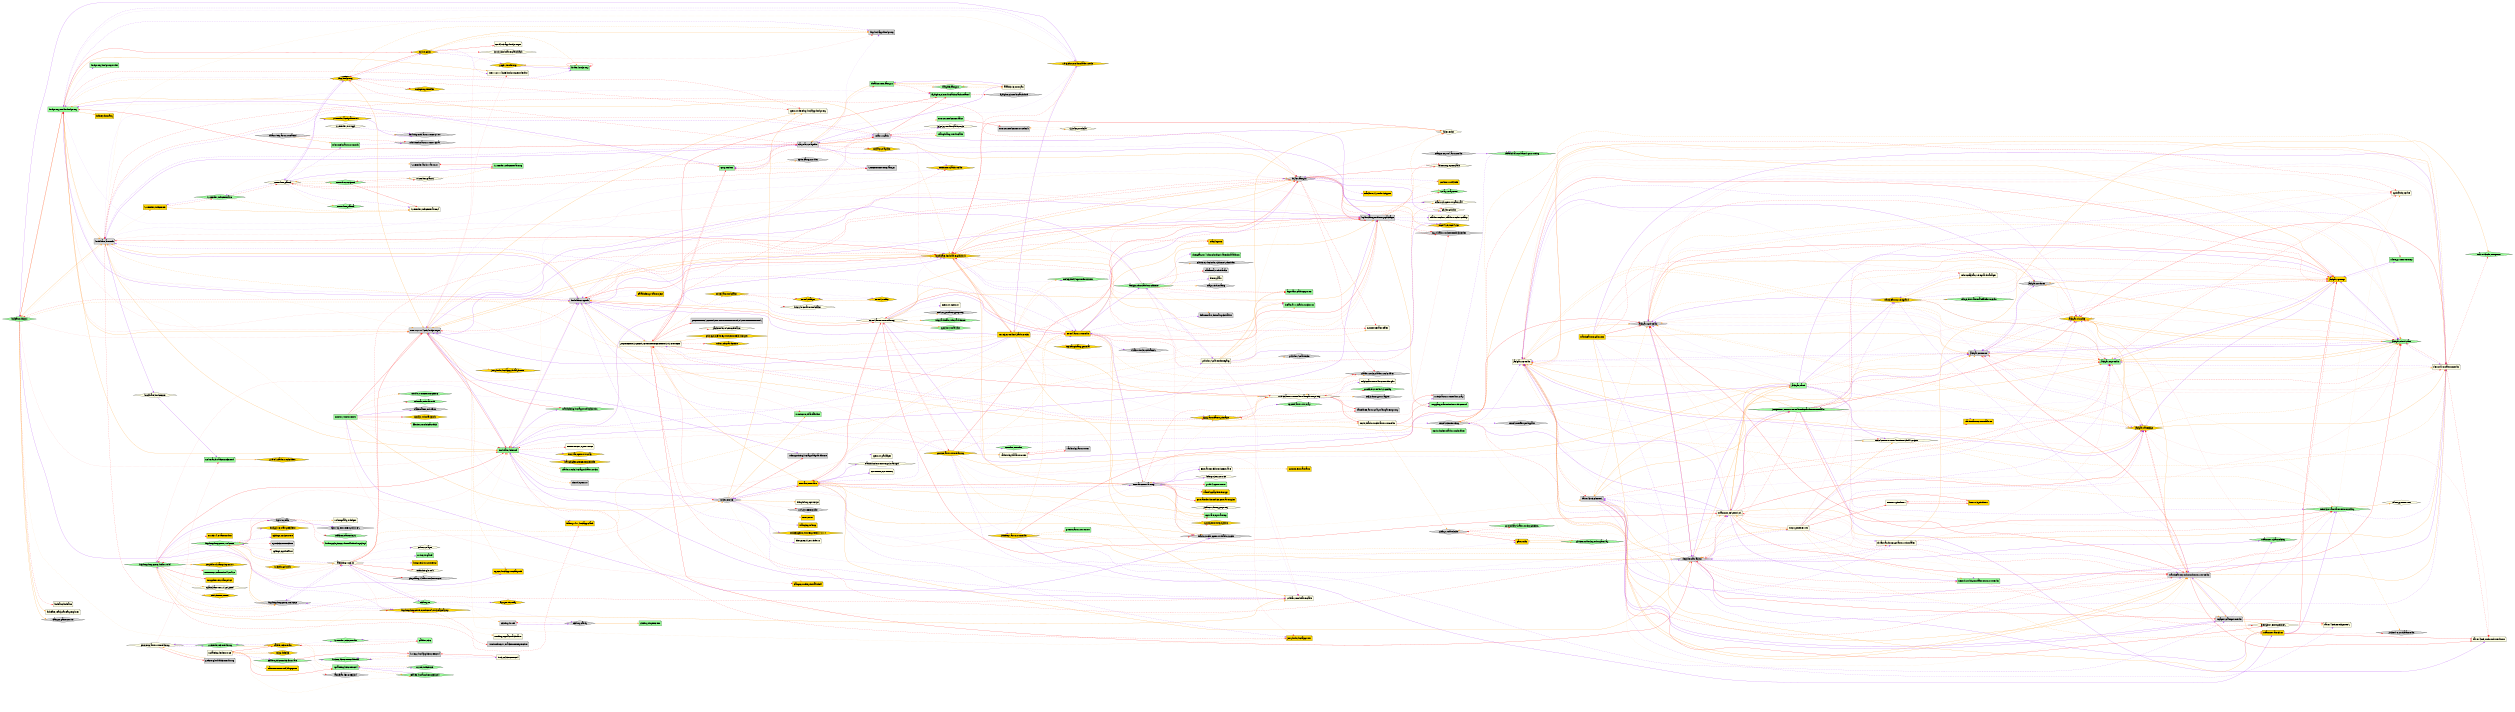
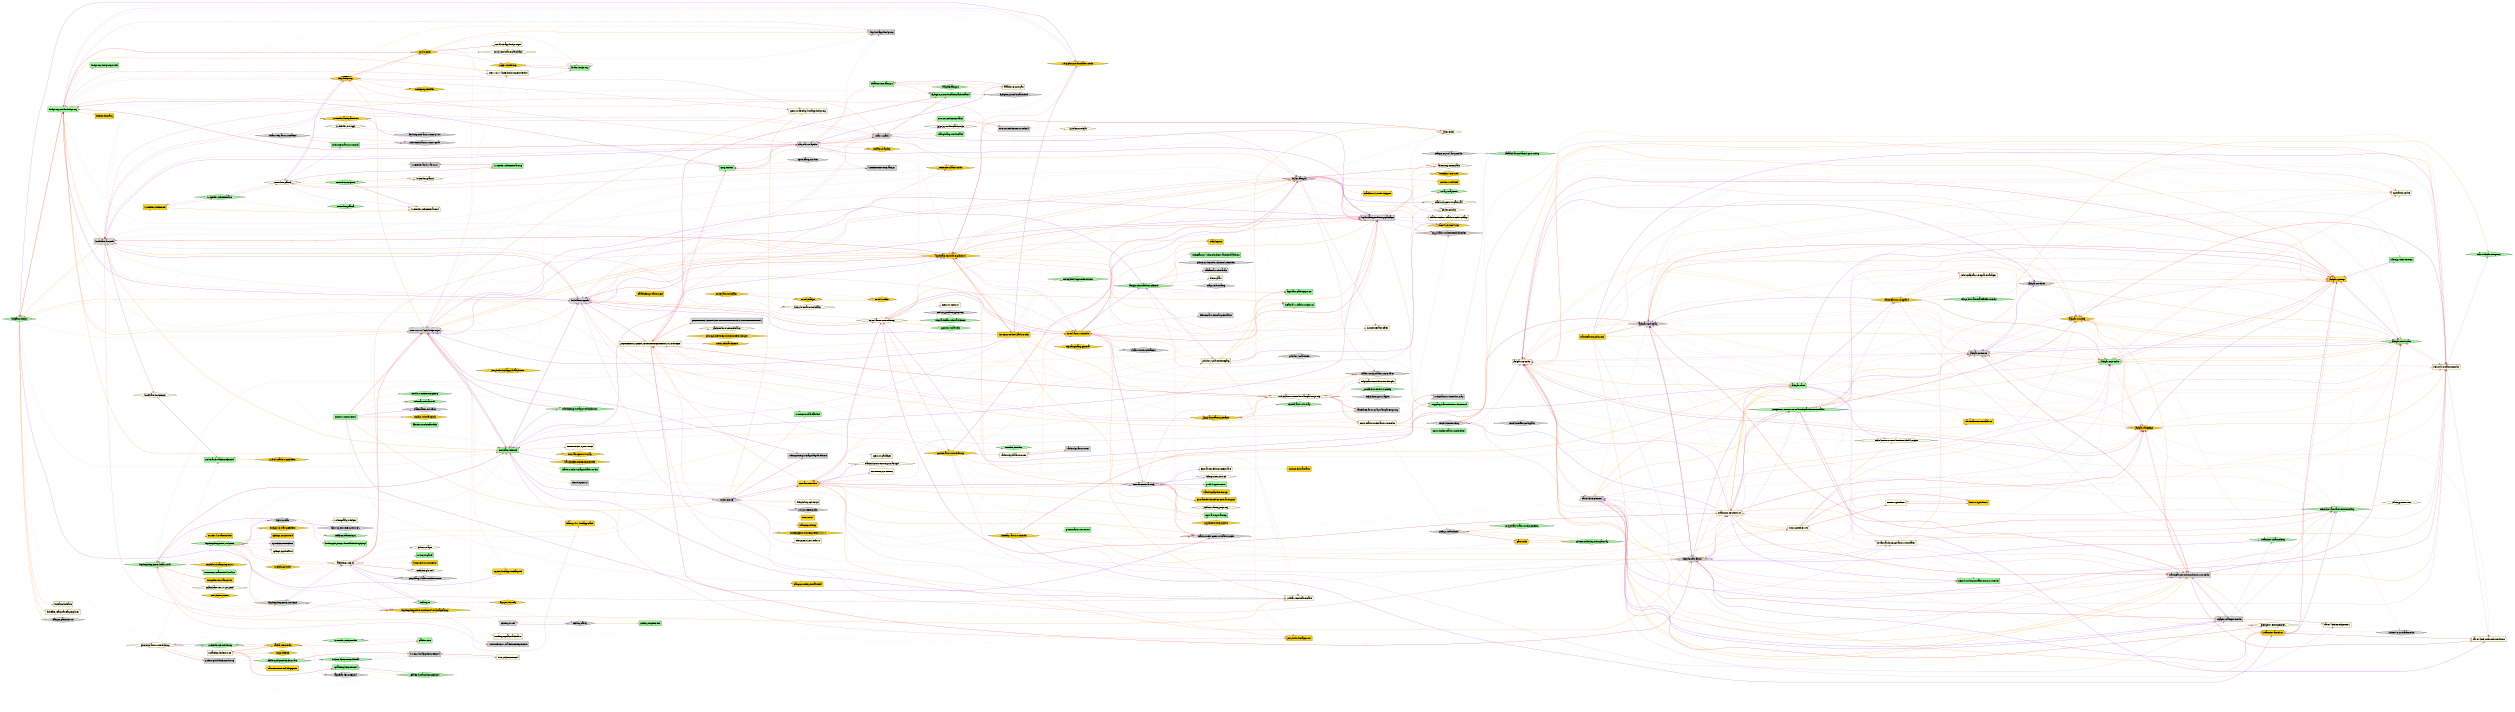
none -> (1449, 174)
(2009, 211) -> (1987, 202)
(2333, 634) -> (2334, 632)
(425, 667) -> none
